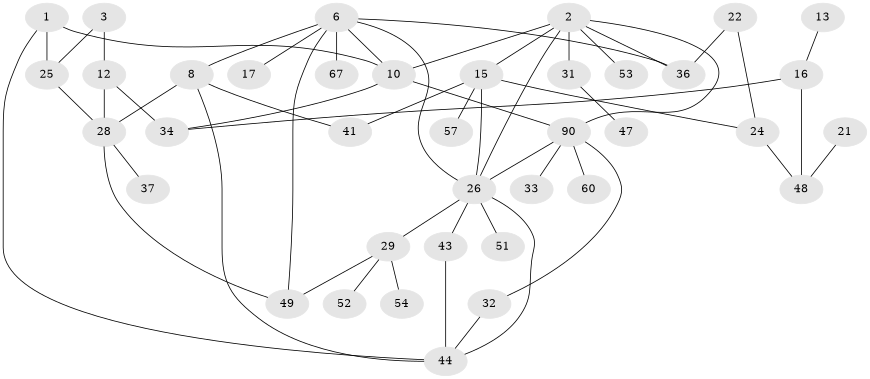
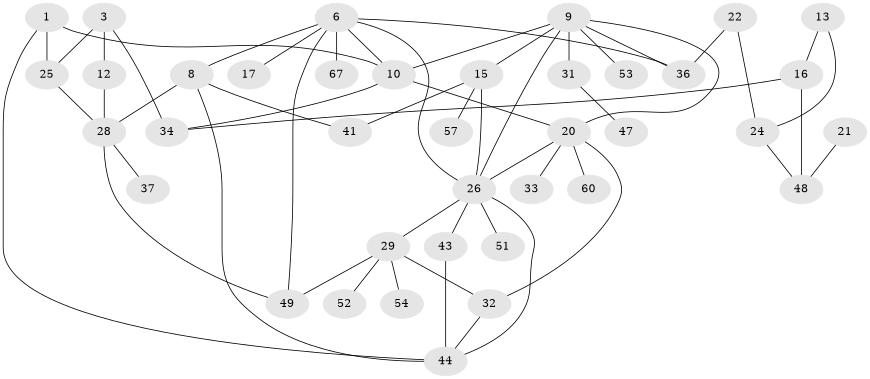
(569, 18) -> (569, 18)
(136, 103) -> (140, 73)
(619, 105) -> (828, 92)
(569, 132) -> (569, 132)
none -> (439, 275)
